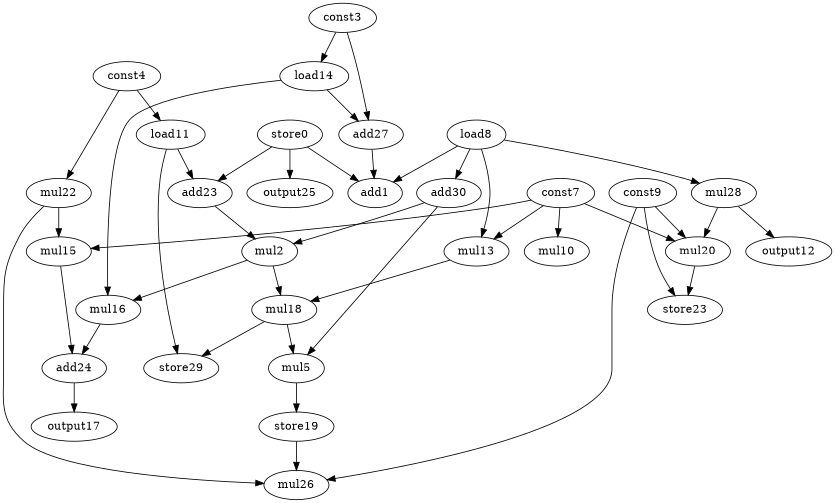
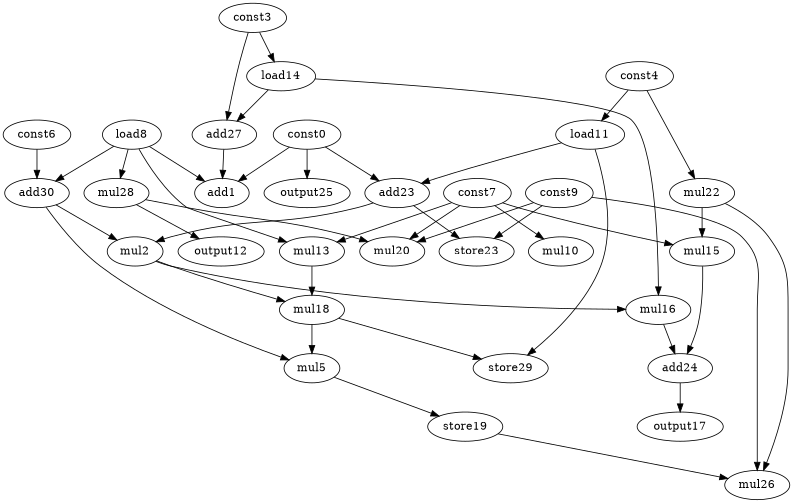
none -> (37, 135)
(290, 135) -> (307, 135)
(692, 277) -> (431, 218)
